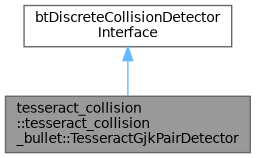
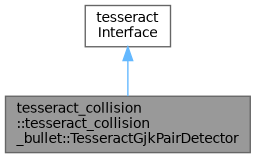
(128, 26) -> (128, 26)
